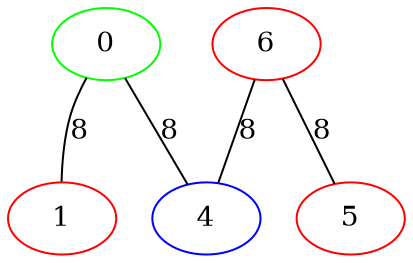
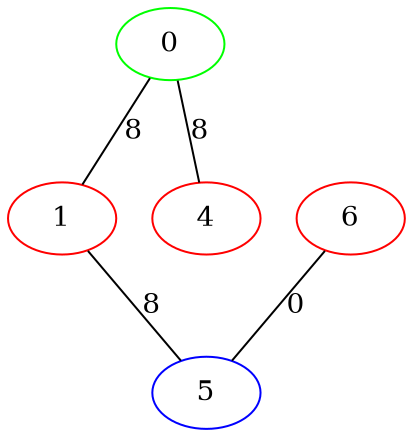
(236, 131) -> none
(323, 131) -> (297, 306)
(206, 218) -> (206, 218)
(351, 218) -> (206, 393)
none -> (134, 306)
